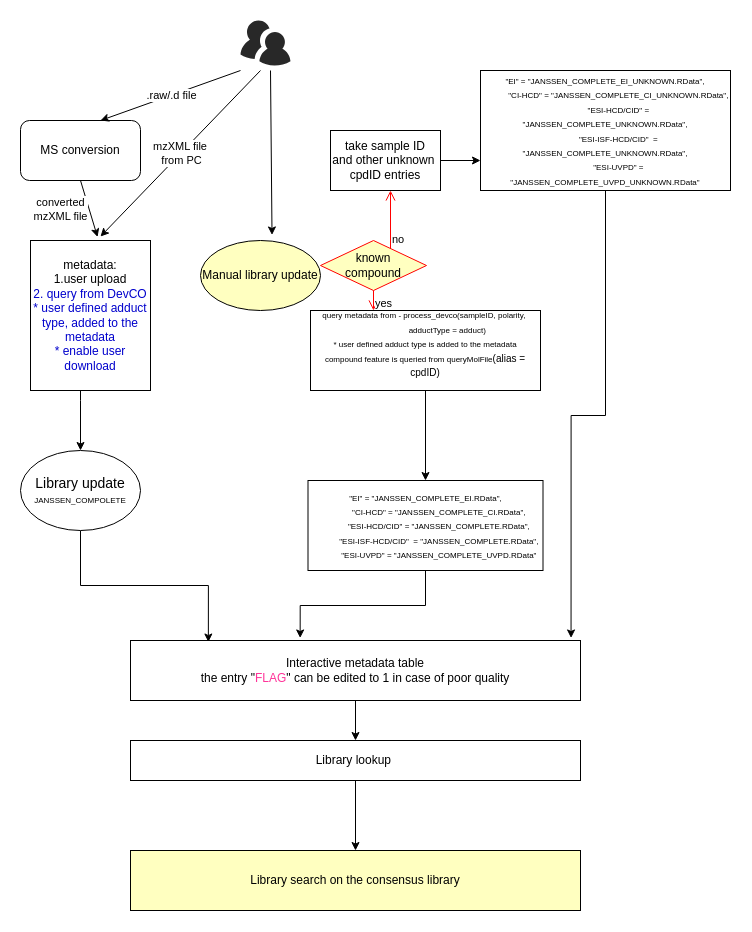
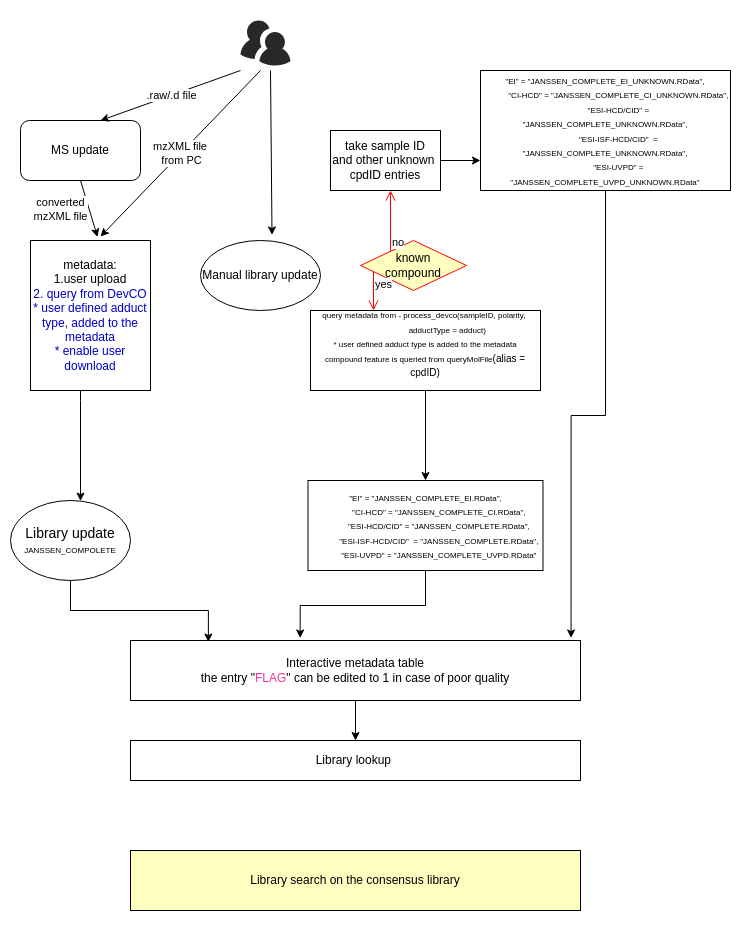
(81, 151) -> (81, 151)
(374, 266) -> (414, 266)
(261, 276) -> (261, 276)
(81, 491) -> (71, 541)
(356, 812) -> none
